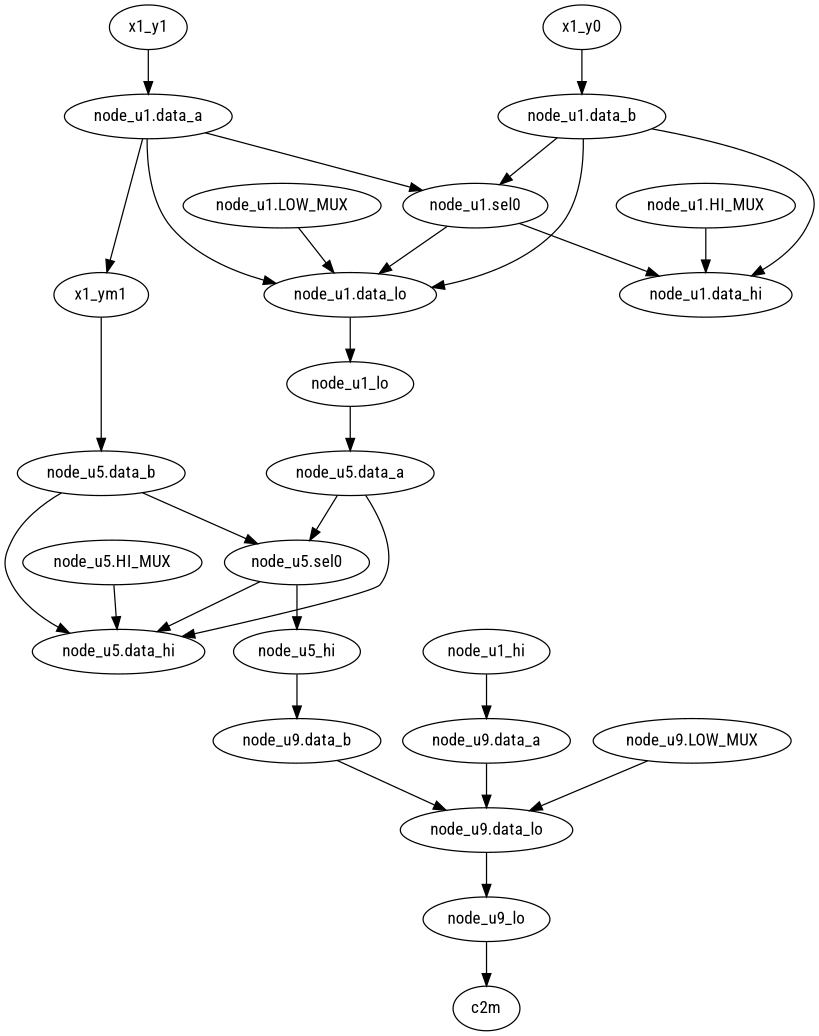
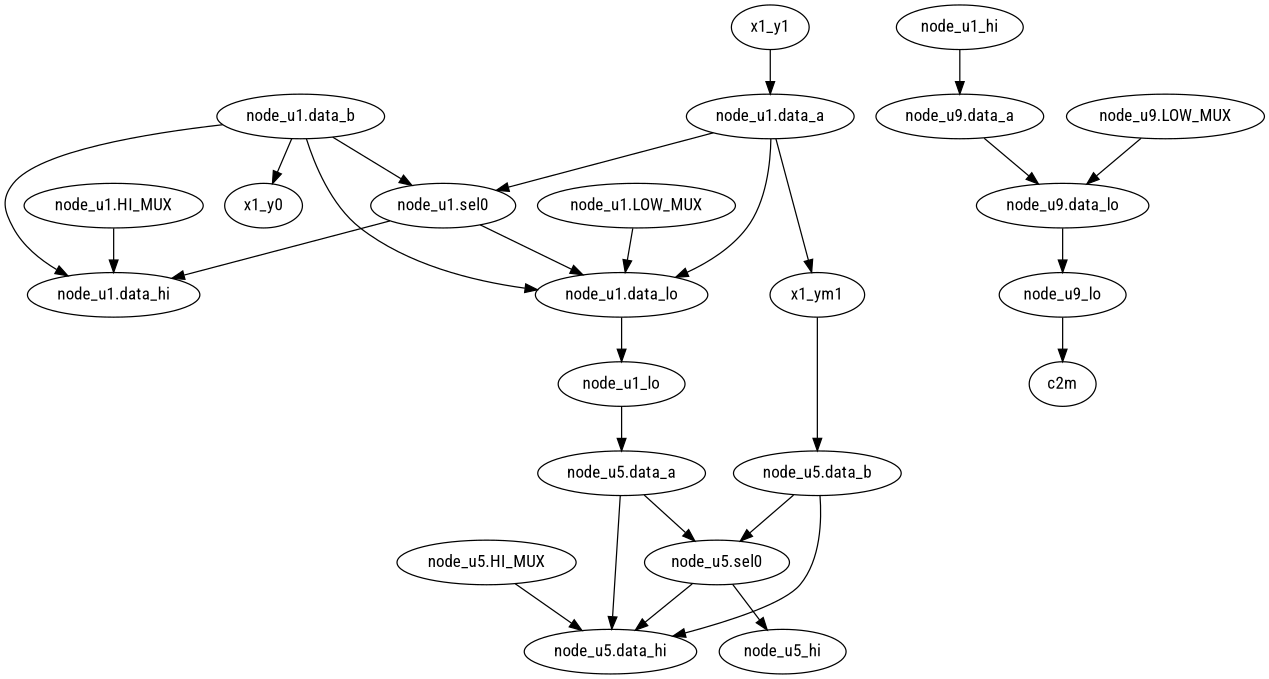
(582, 66) -> (285, 155)
(297, 741) -> none
